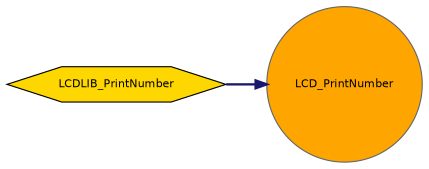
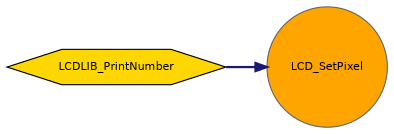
(345, 84) -> (327, 67)
